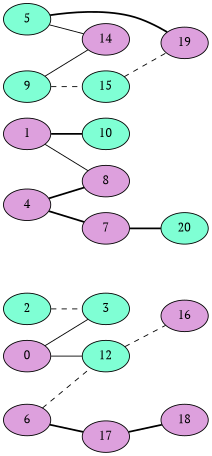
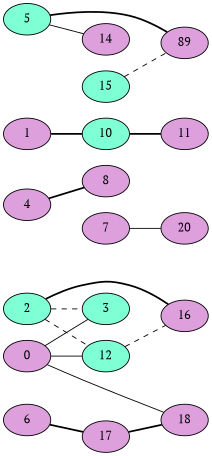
(185, 43) -> (185, 43)
(27, 87) -> none
none -> (185, 134)
(67, 158) -> none
(67, 217) -> none
(145, 228) -> (145, 228)
(185, 228) -> (185, 228)
none -> (108, 282)
(66, 388) -> (61, 329)
none -> (105, 389)
